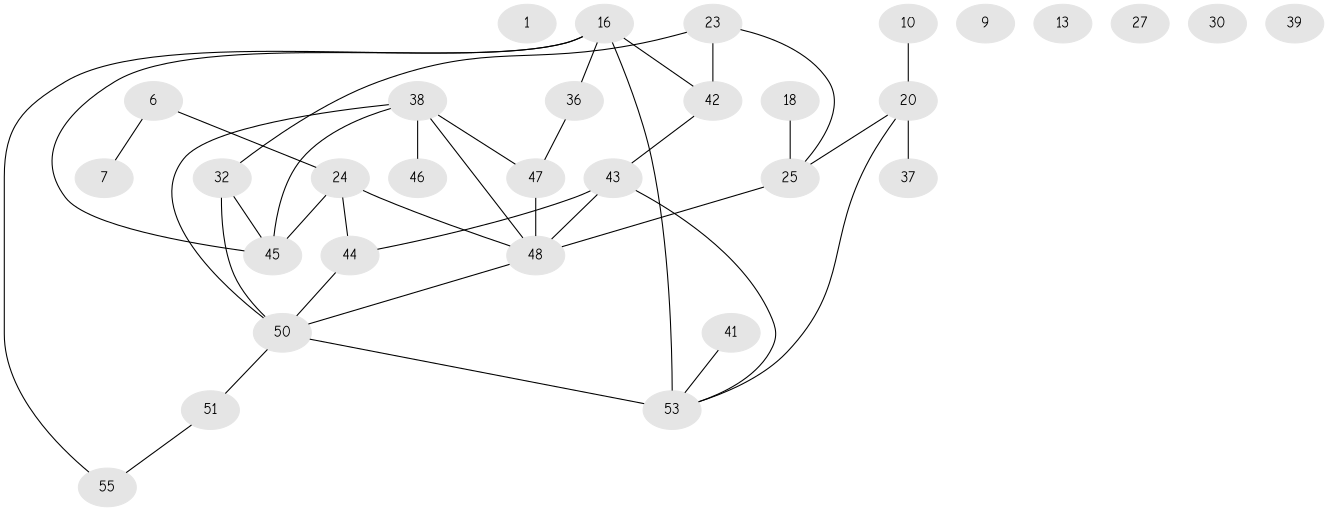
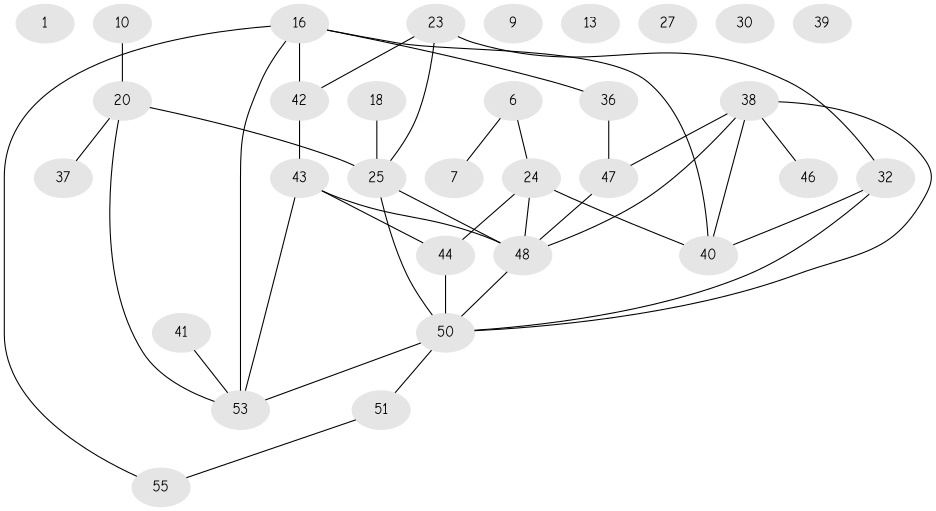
(273, 256) -> (709, 256)
none -> (400, 259)
